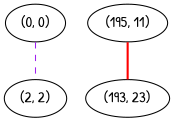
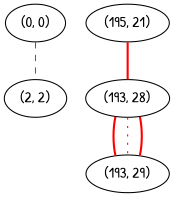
(128, 23) -> (128, 23)
(128, 98) -> (128, 98)
none -> (128, 174)
